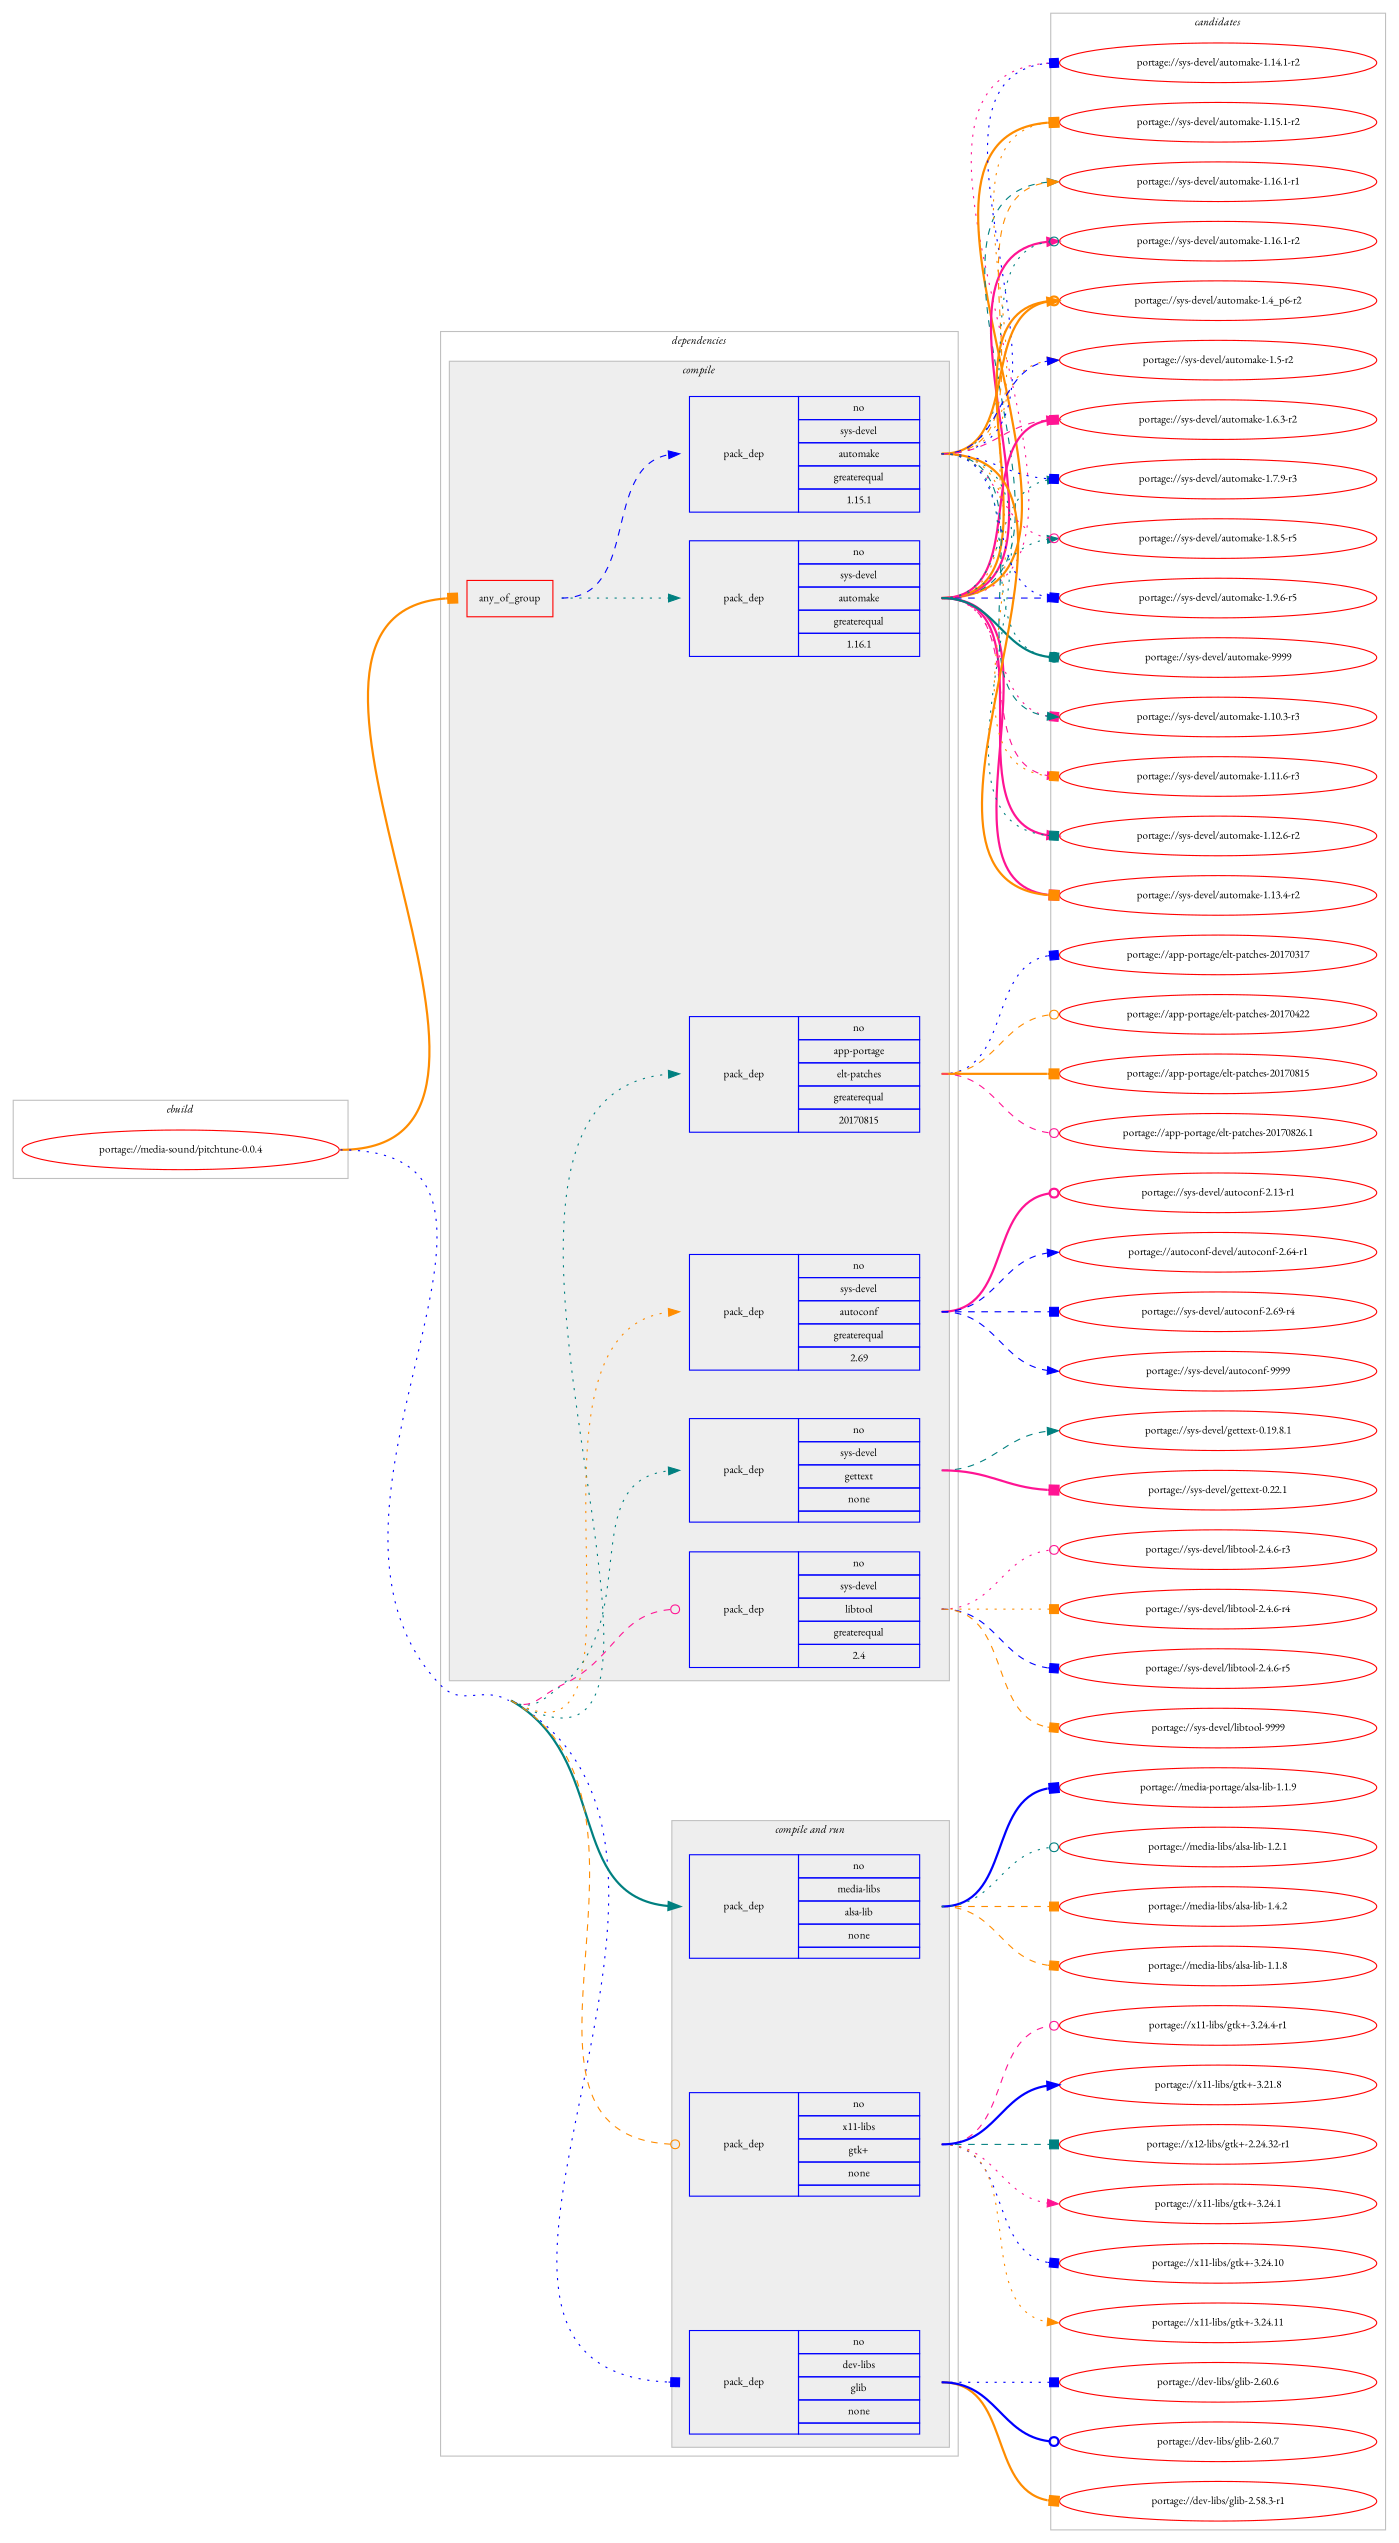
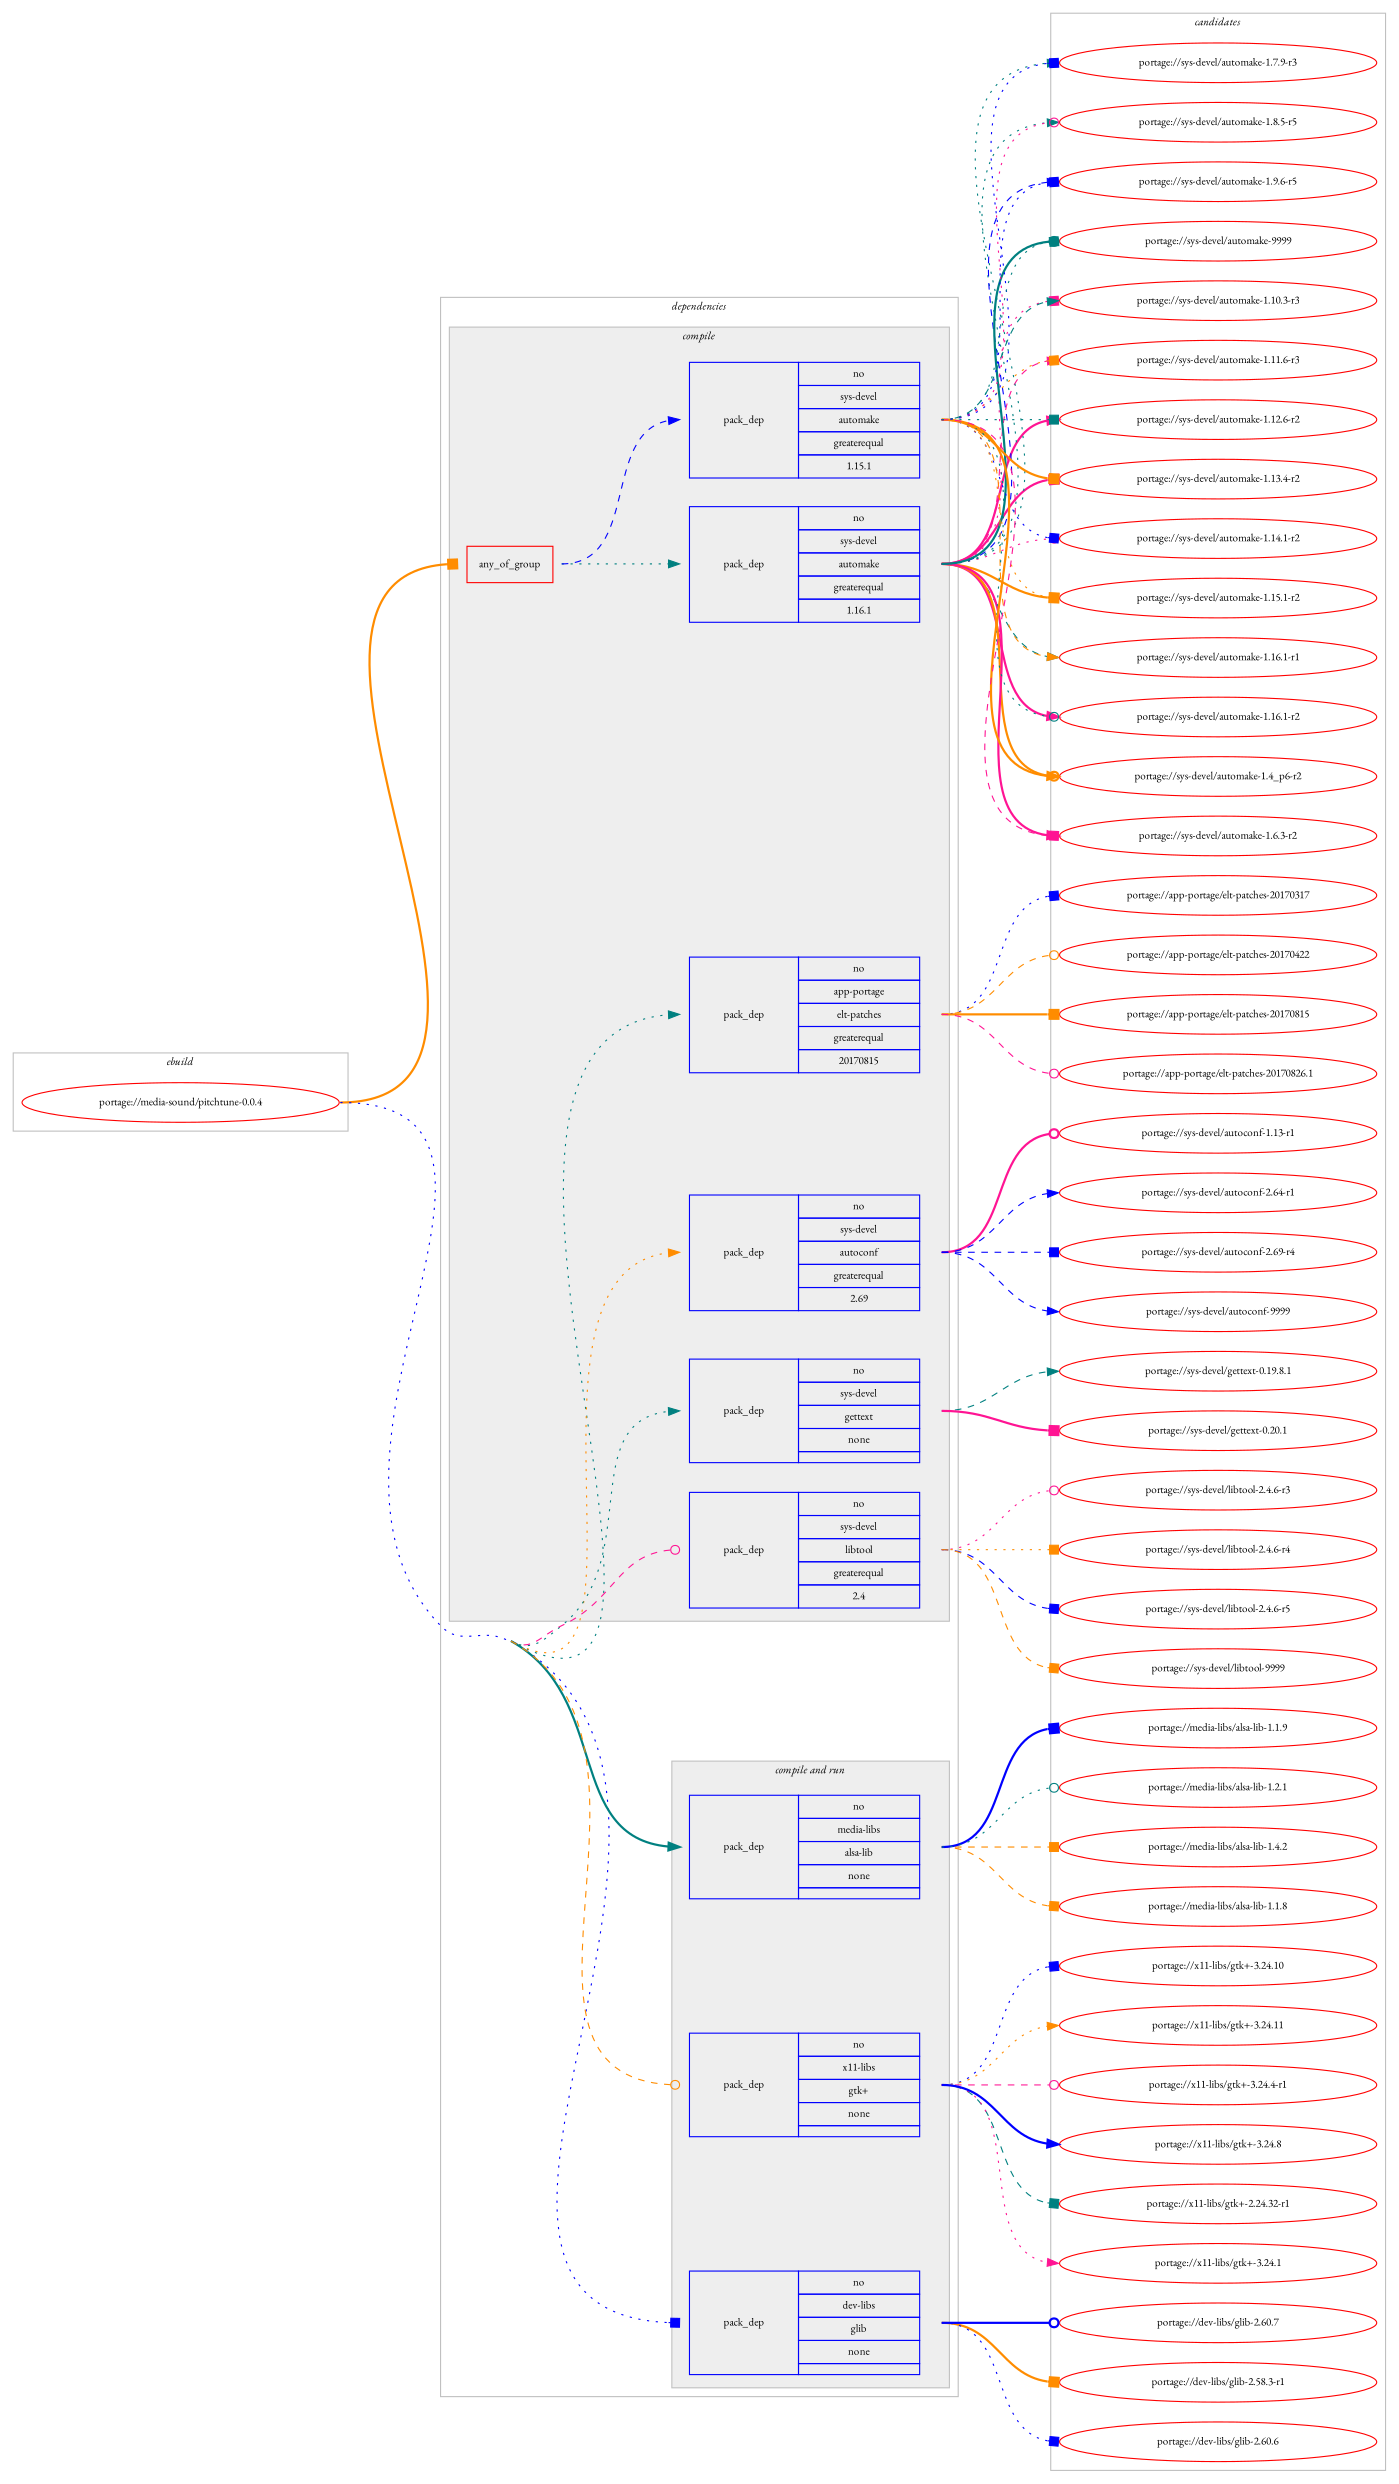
(1218, 360) -> none
(1218, 1193) -> (1218, 1133)
(1218, 1252) -> (1218, 1193)
(1218, 1490) -> (1218, 1431)
(1218, 1788) -> (1218, 1728)
(1218, 2085) -> (1218, 2144)
(1218, 2144) -> (1218, 2204)
